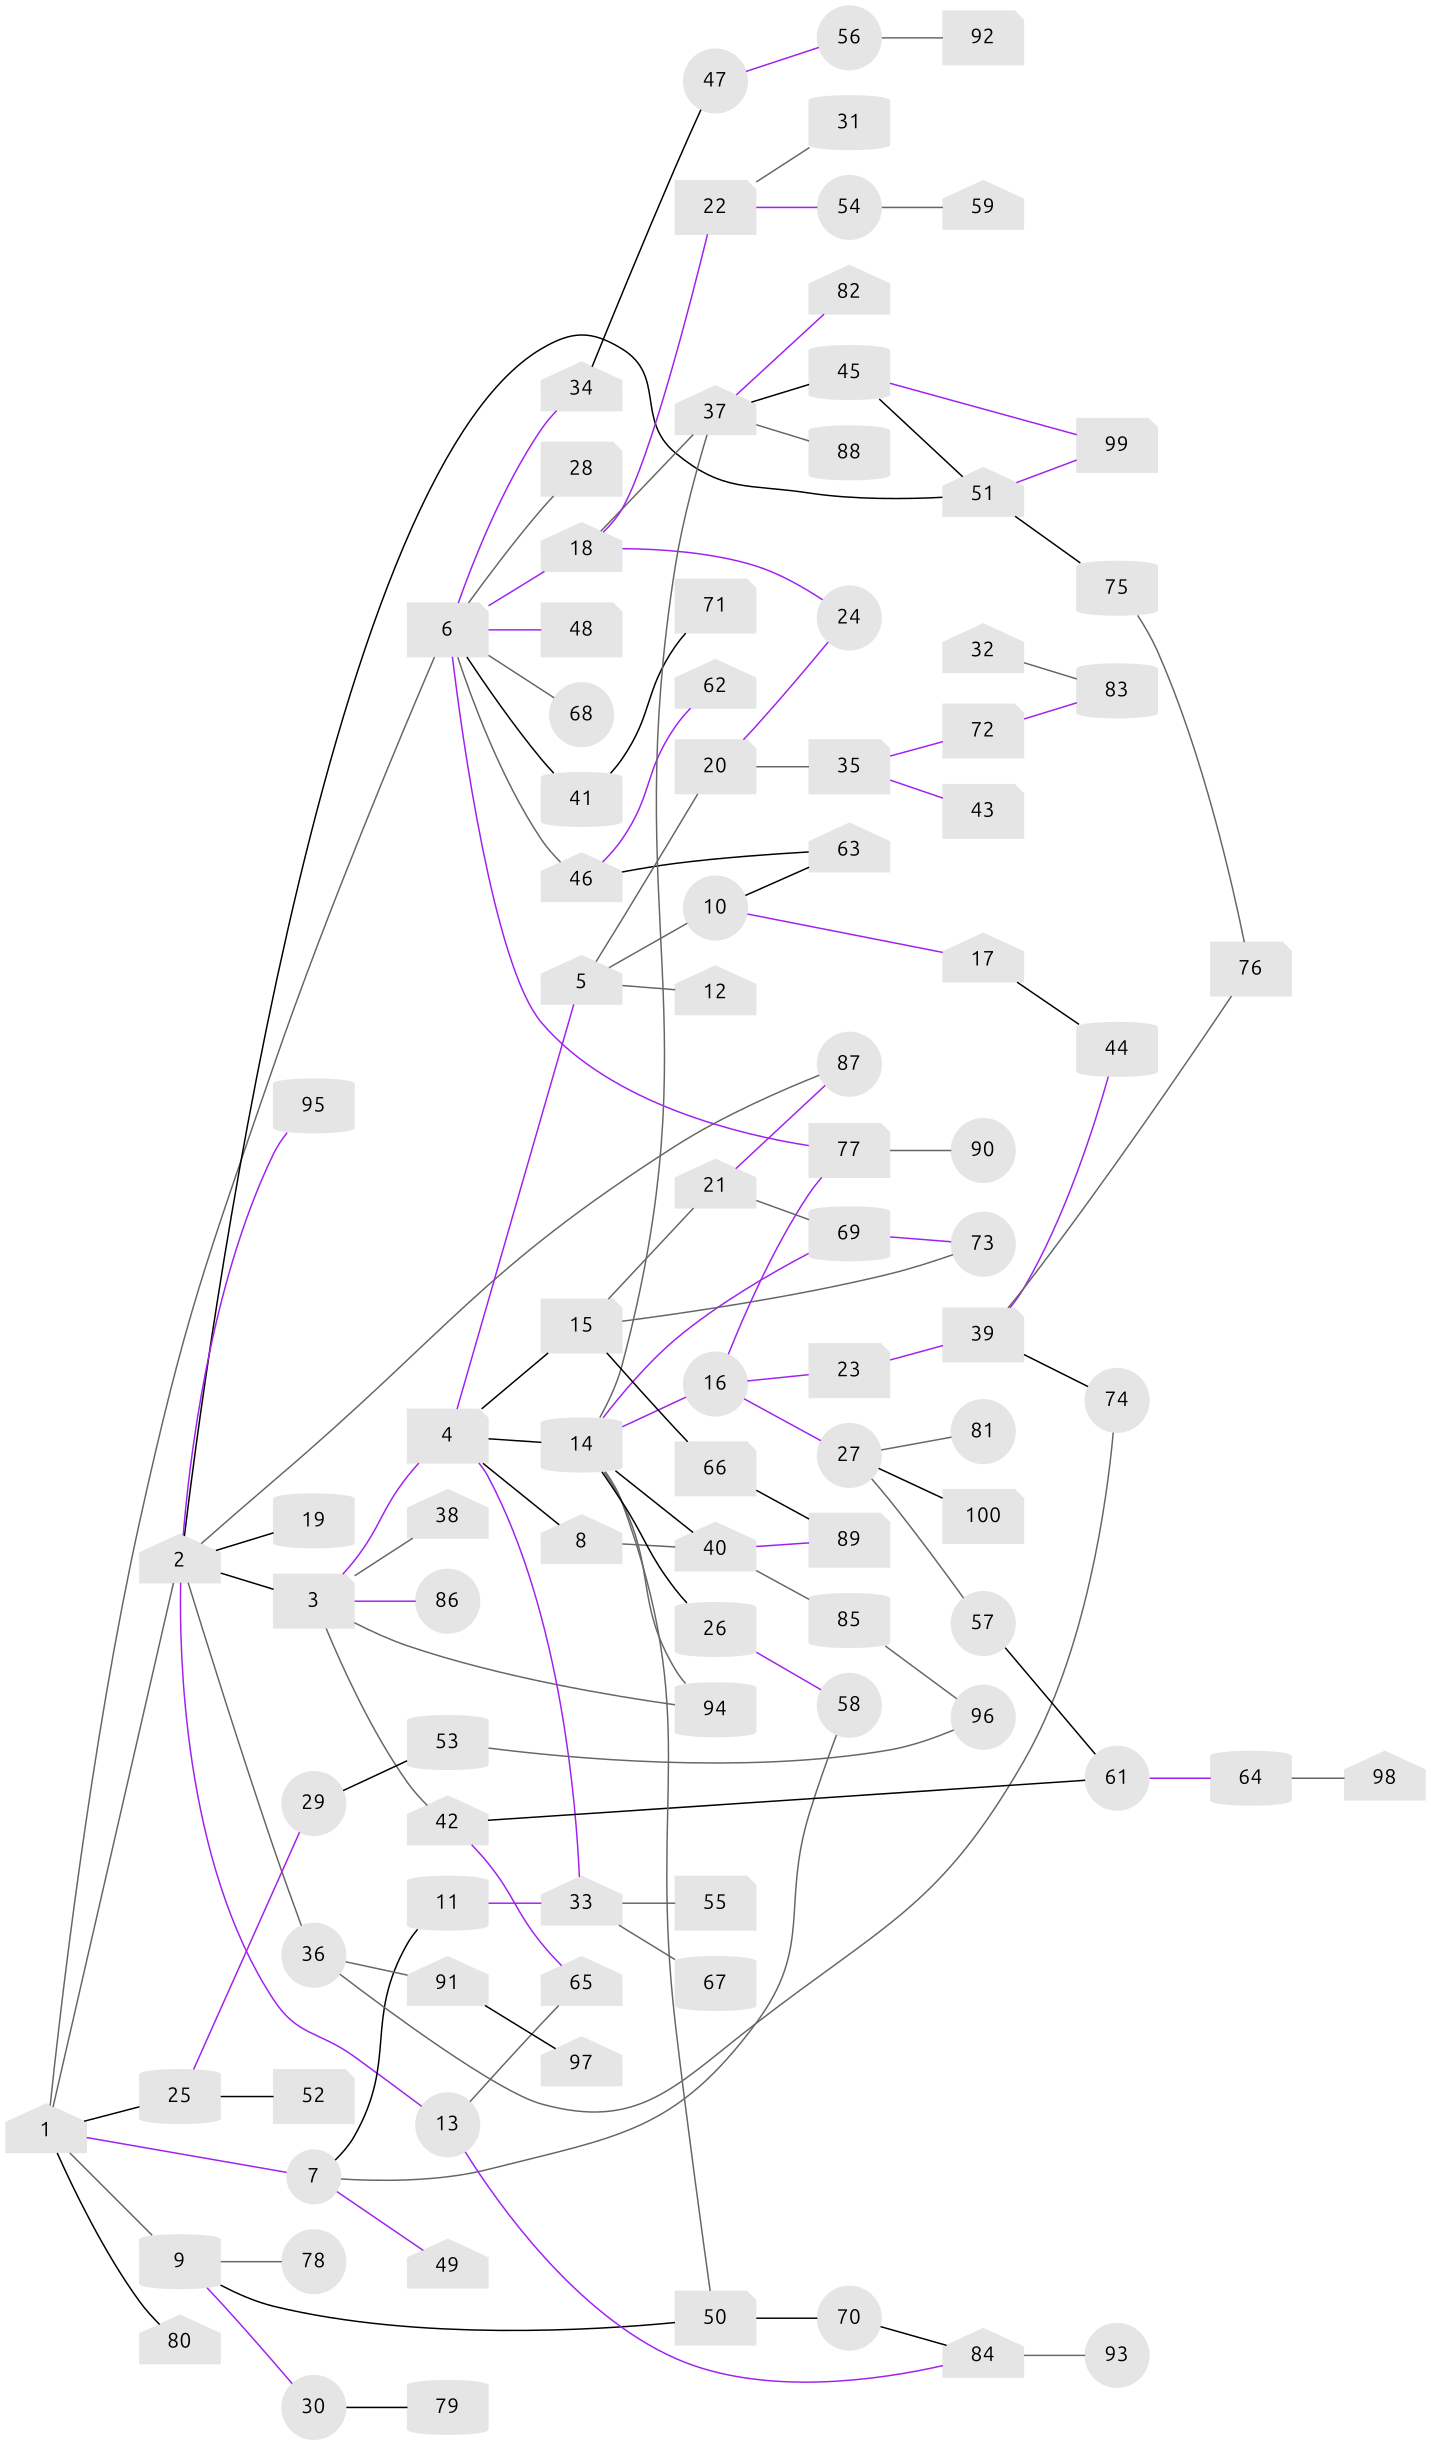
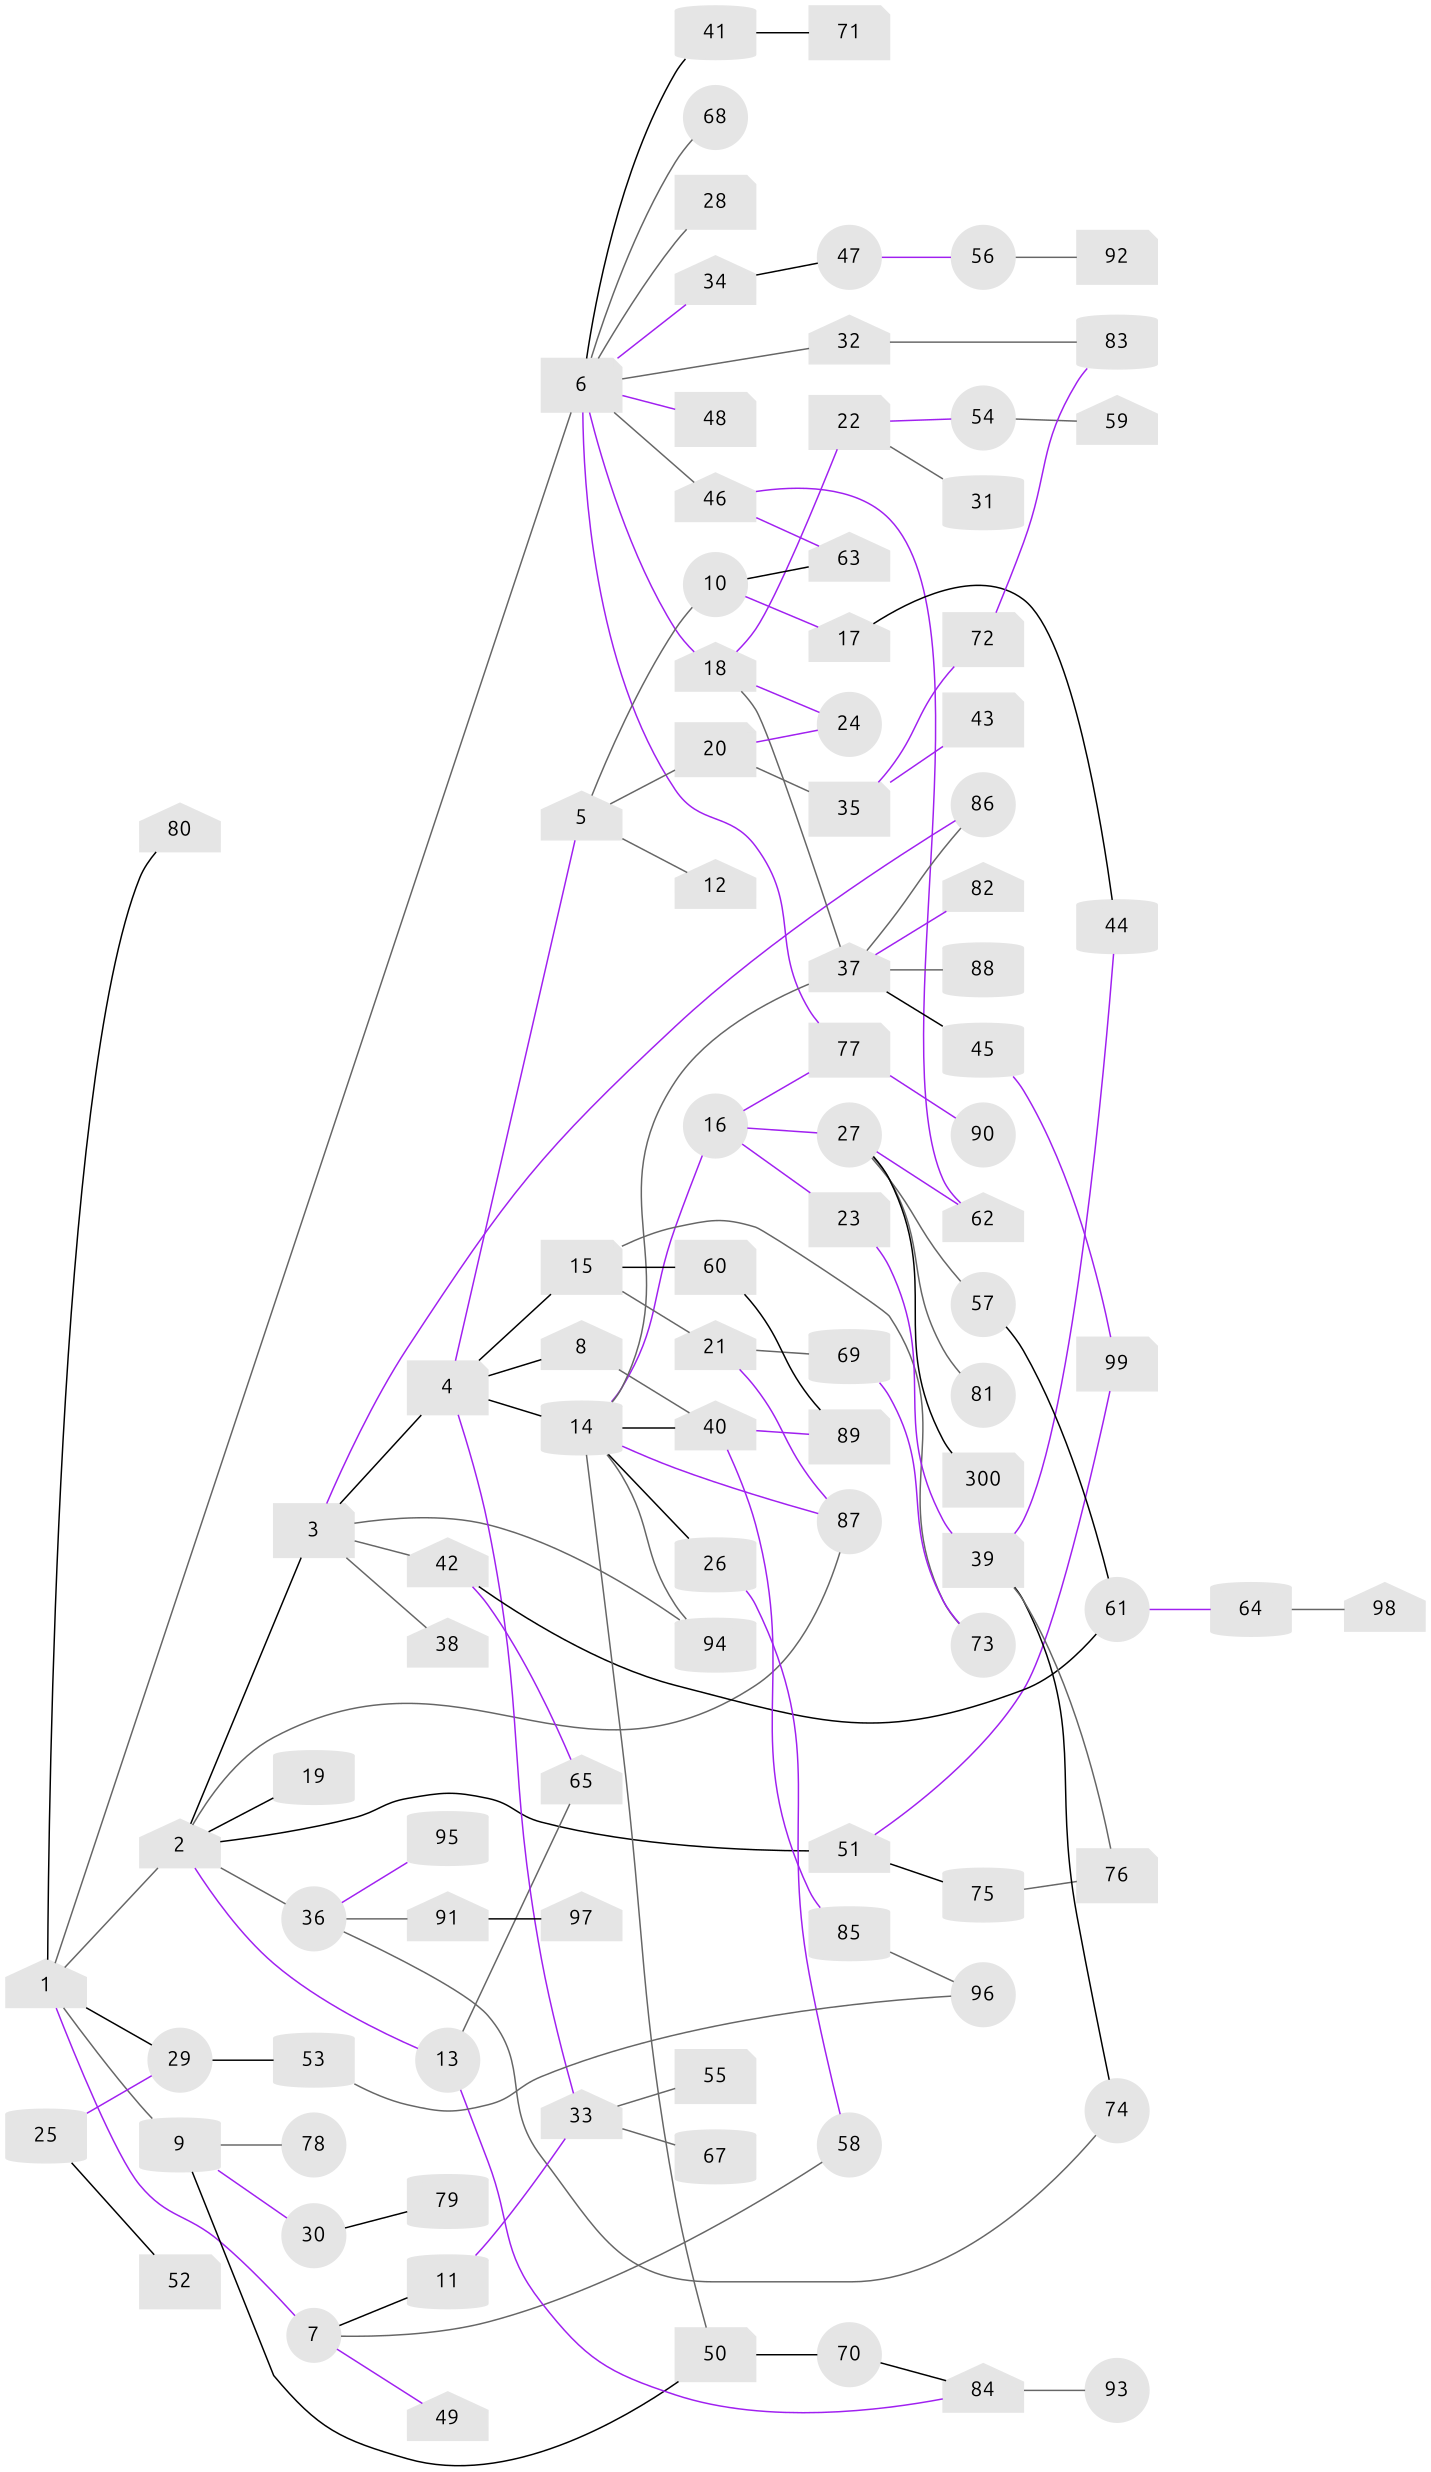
none -> (716, 364)
(921, 438) -> none
(715, 859) -> (788, 532)
none -> (914, 889)
(921, 1151) -> (916, 1093)
none -> (917, 1178)
(237, 1247) -> (375, 1883)
(696, 1323) -> (719, 1483)
(715, 1469) -> (715, 1267)
(983, 1516) -> (983, 1480)
(381, 1519) -> (381, 1459)
(783, 1585) -> (773, 1692)
(112, 2114) -> (119, 2026)
